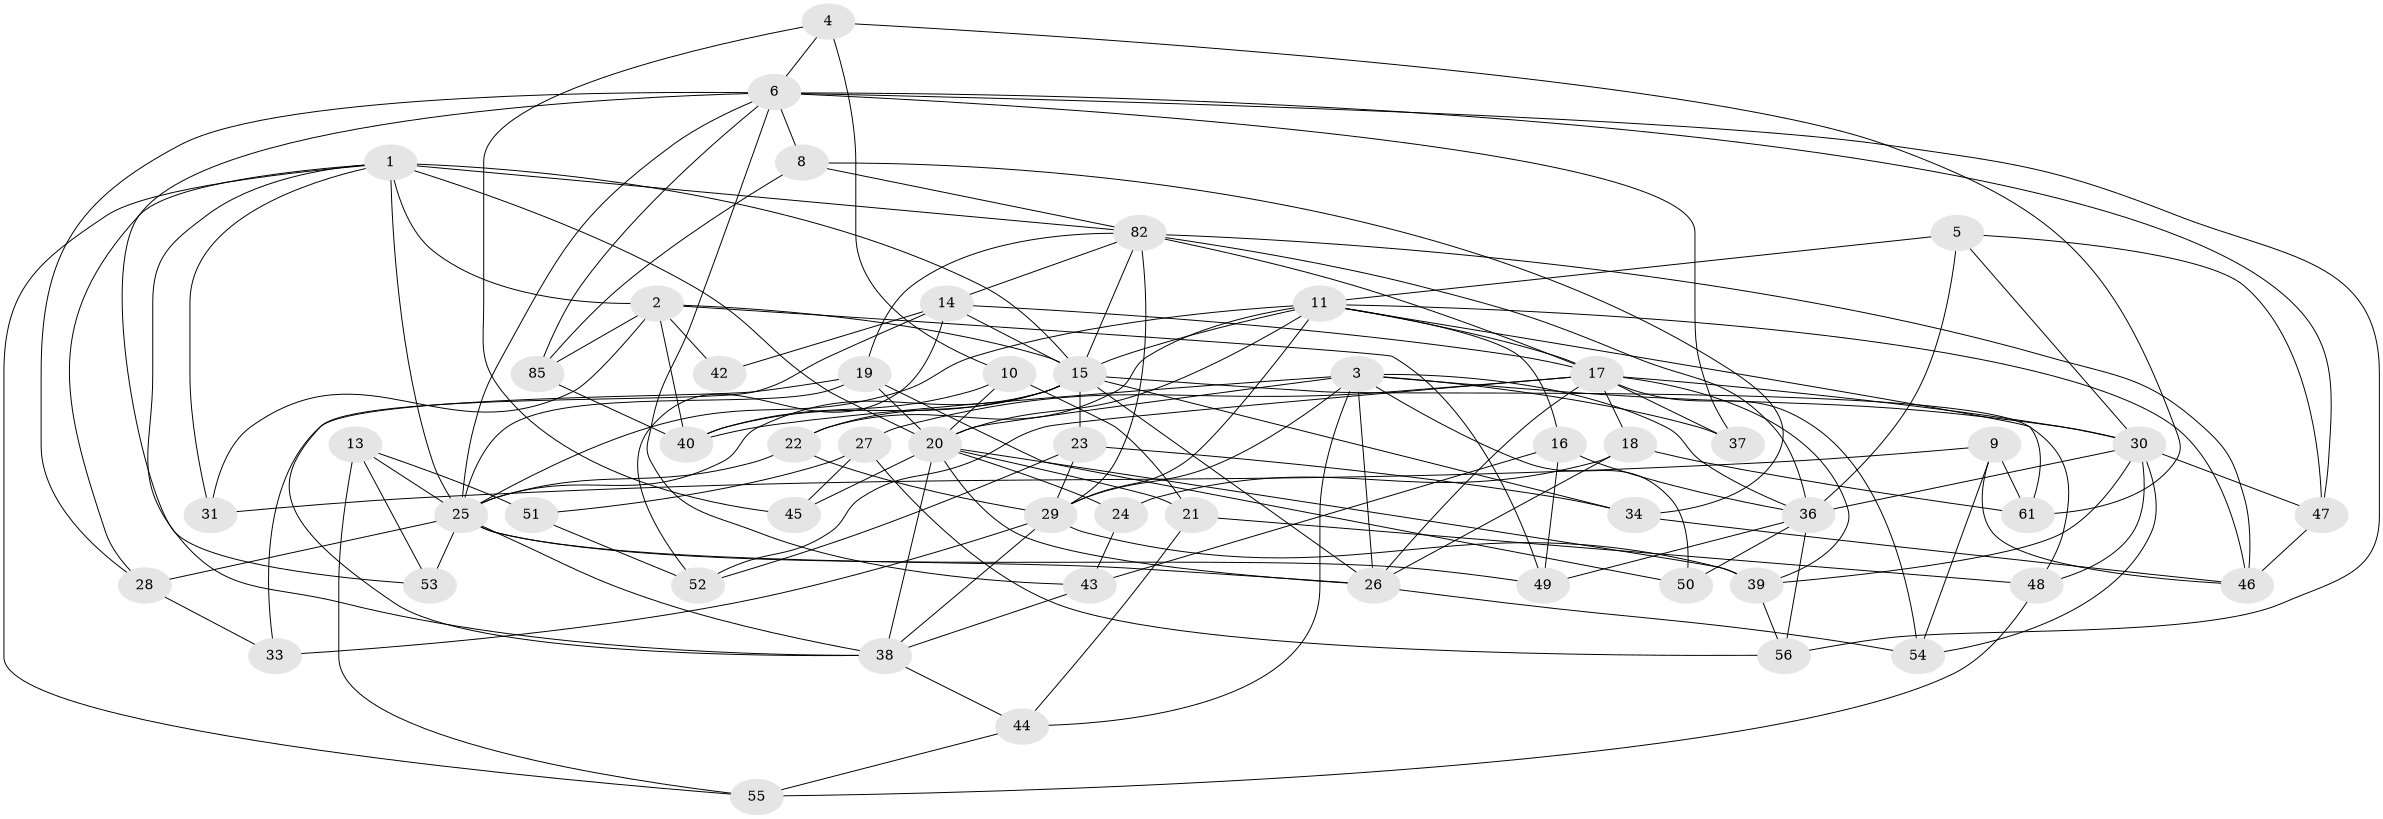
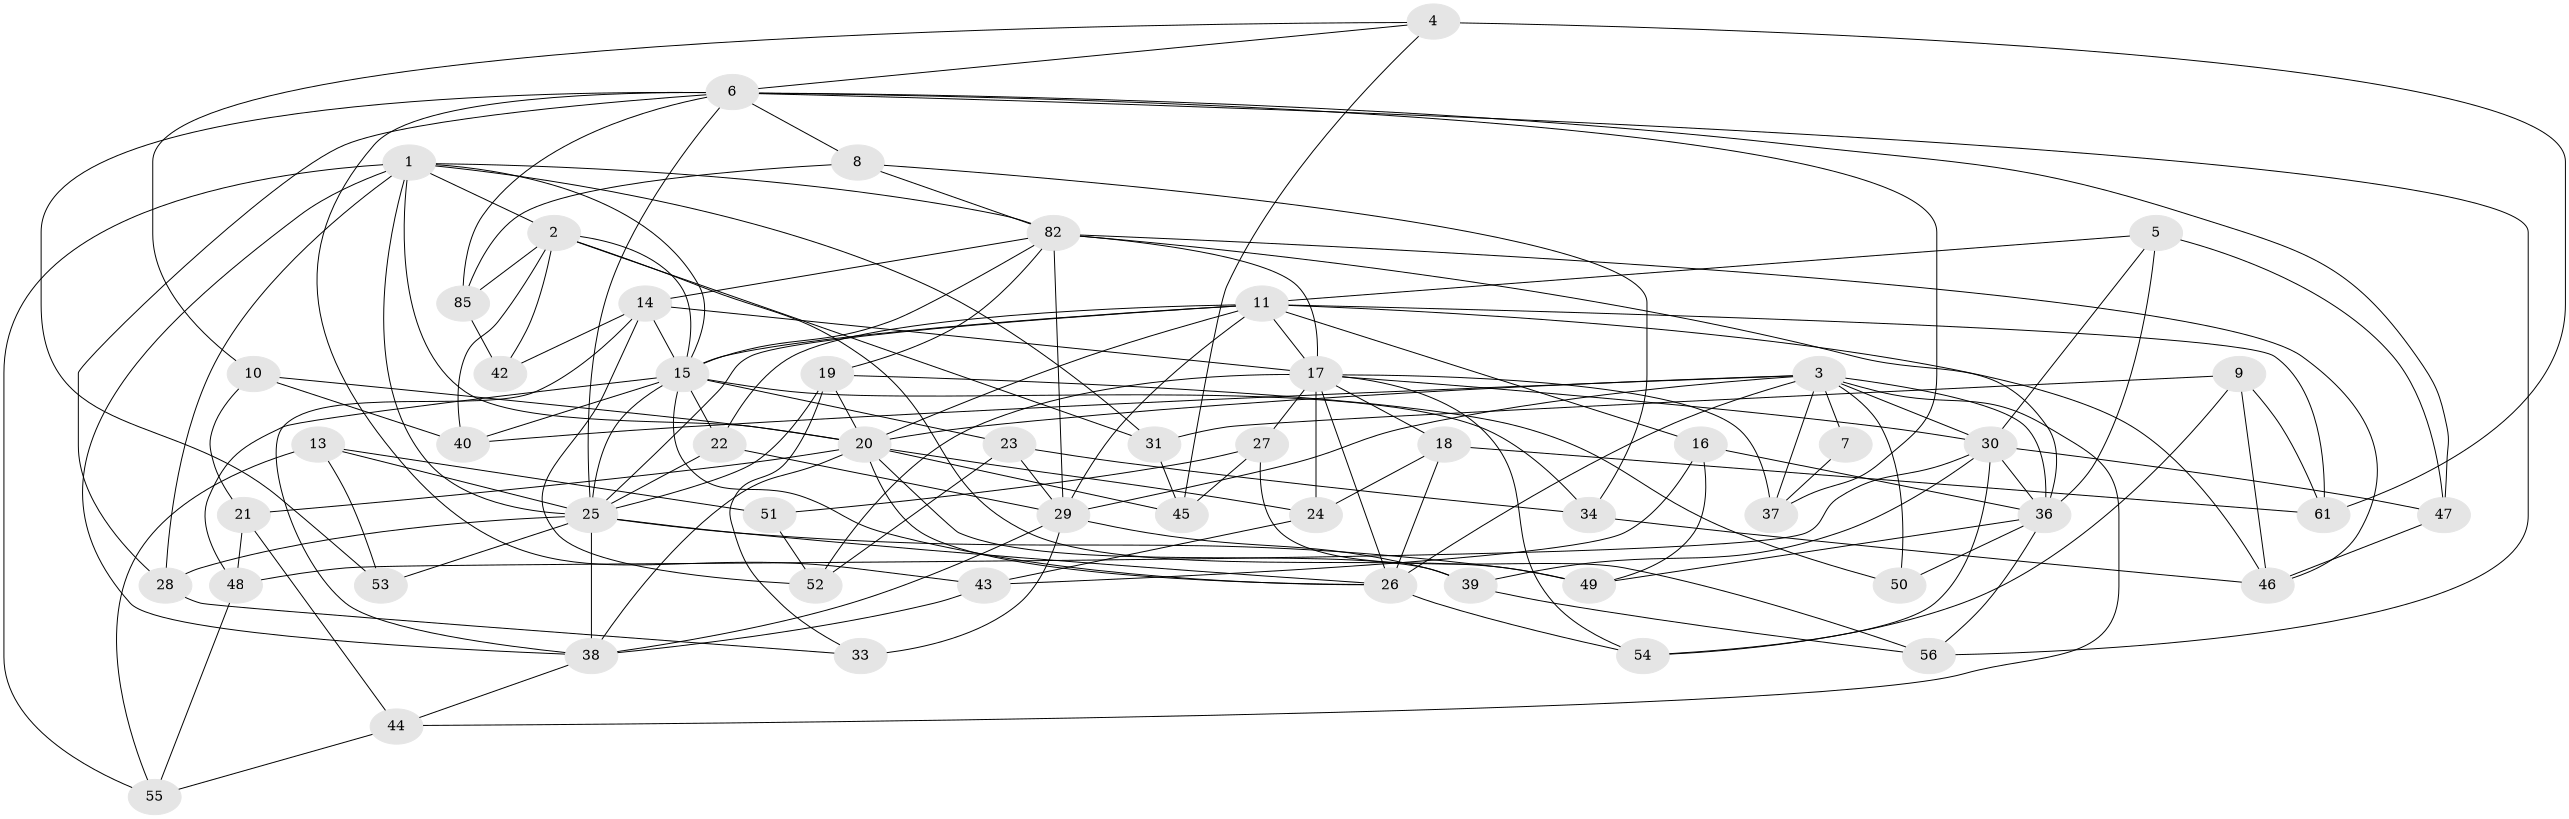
(612, 409) -> (484, 343)
(1799, 441) -> (1316, 445)
none -> (1846, 445)
none -> (1168, 480)
